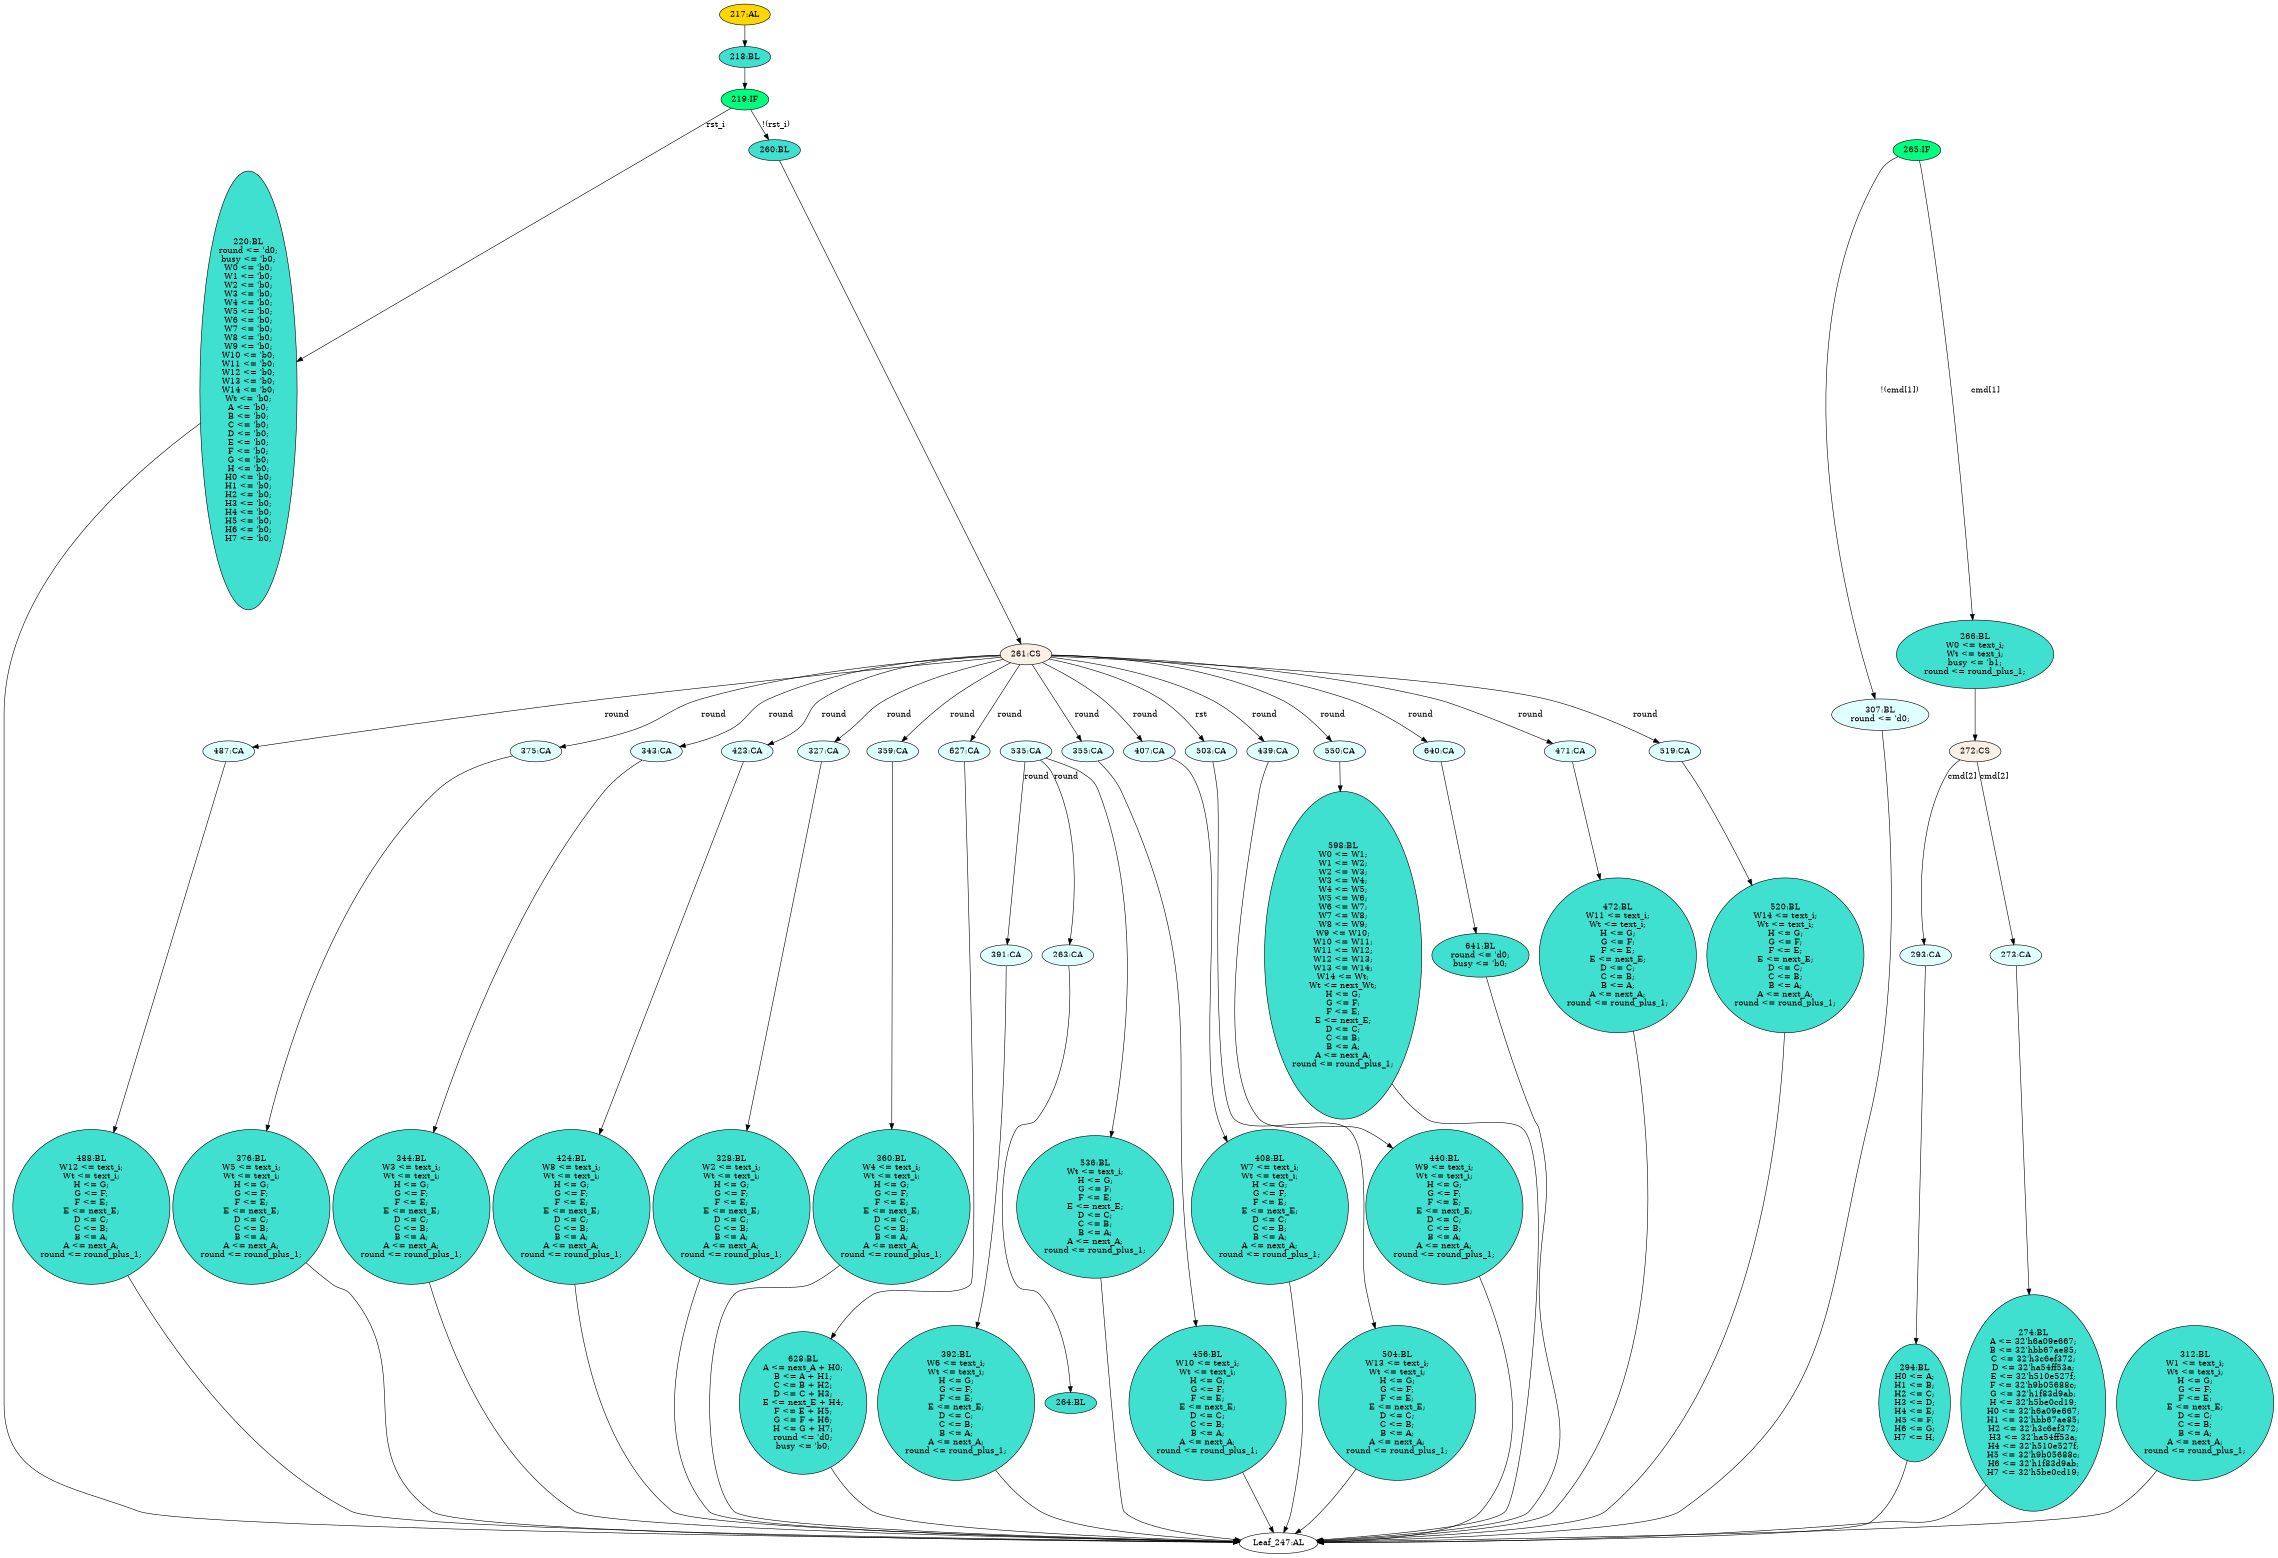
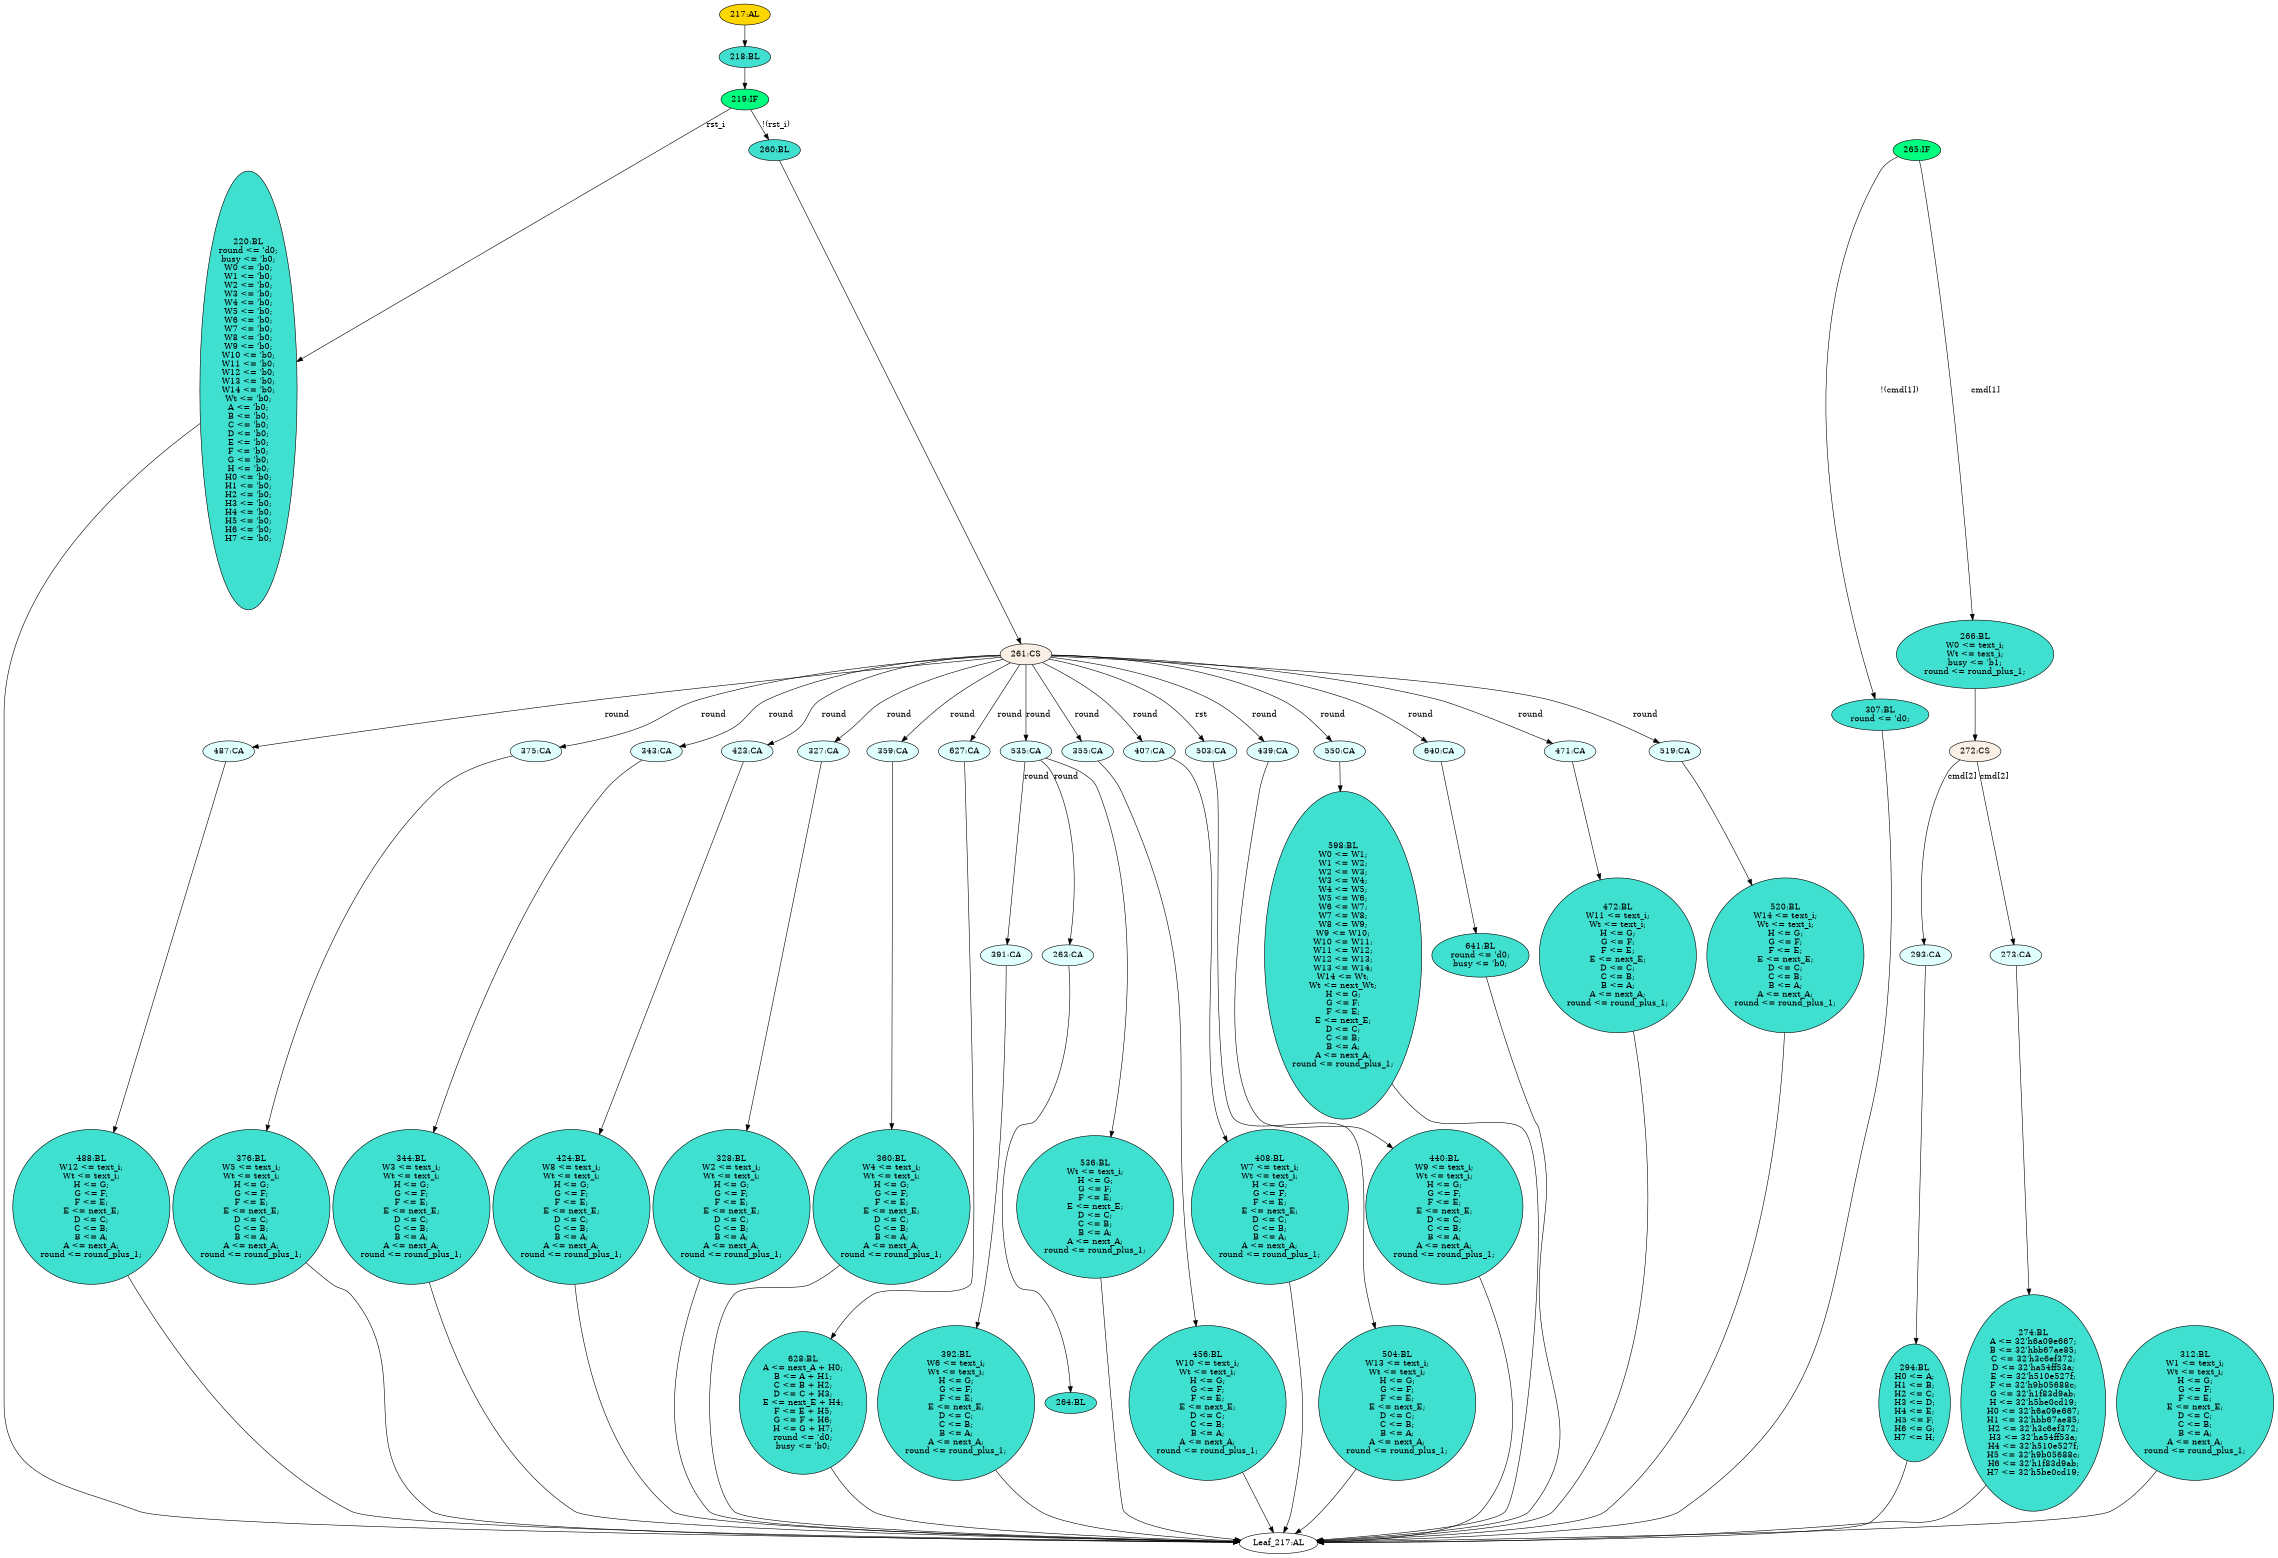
none -> (1026, 700)
(1880, 715) -> (1880, 715)
(1279, 1543) -> (1279, 1543)
